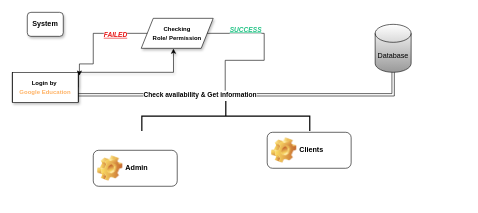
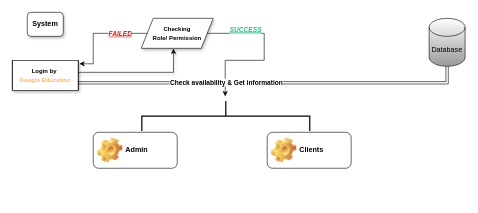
(393, 48) -> (447, 42)
(45, 87) -> (45, 75)
(135, 168) -> (135, 150)
